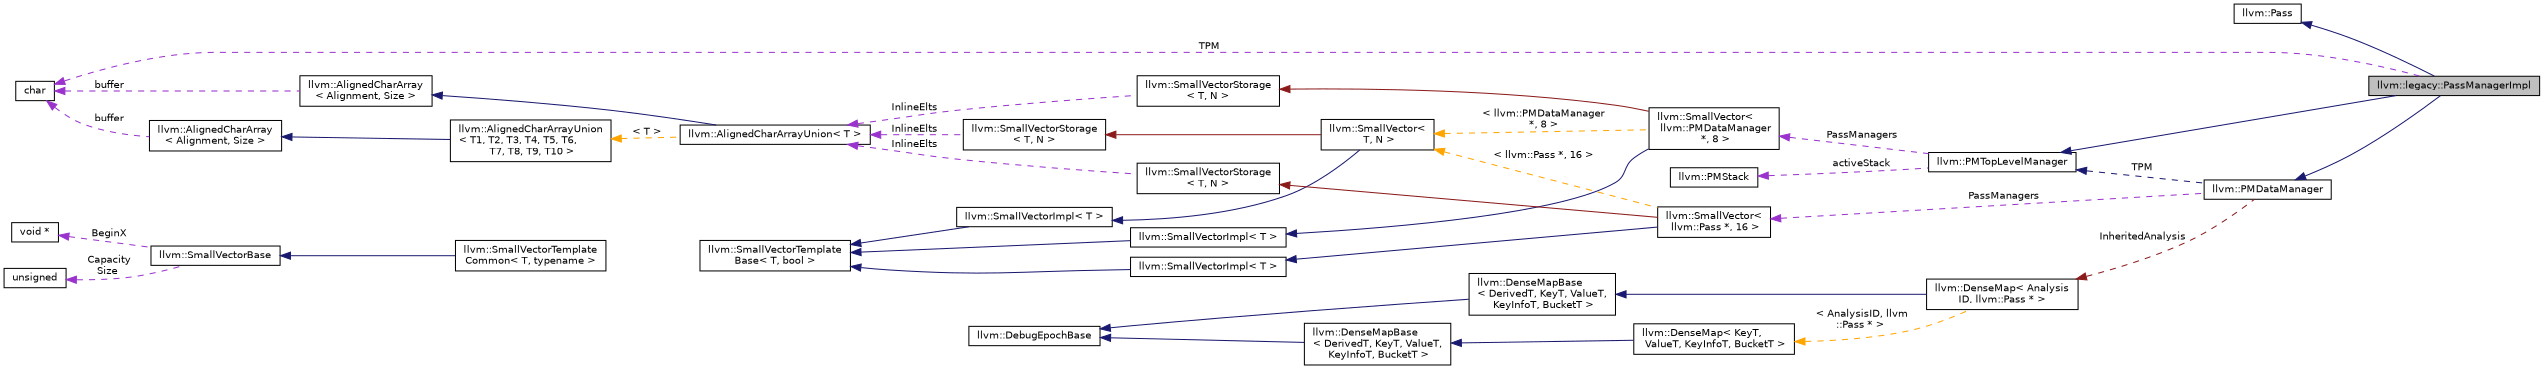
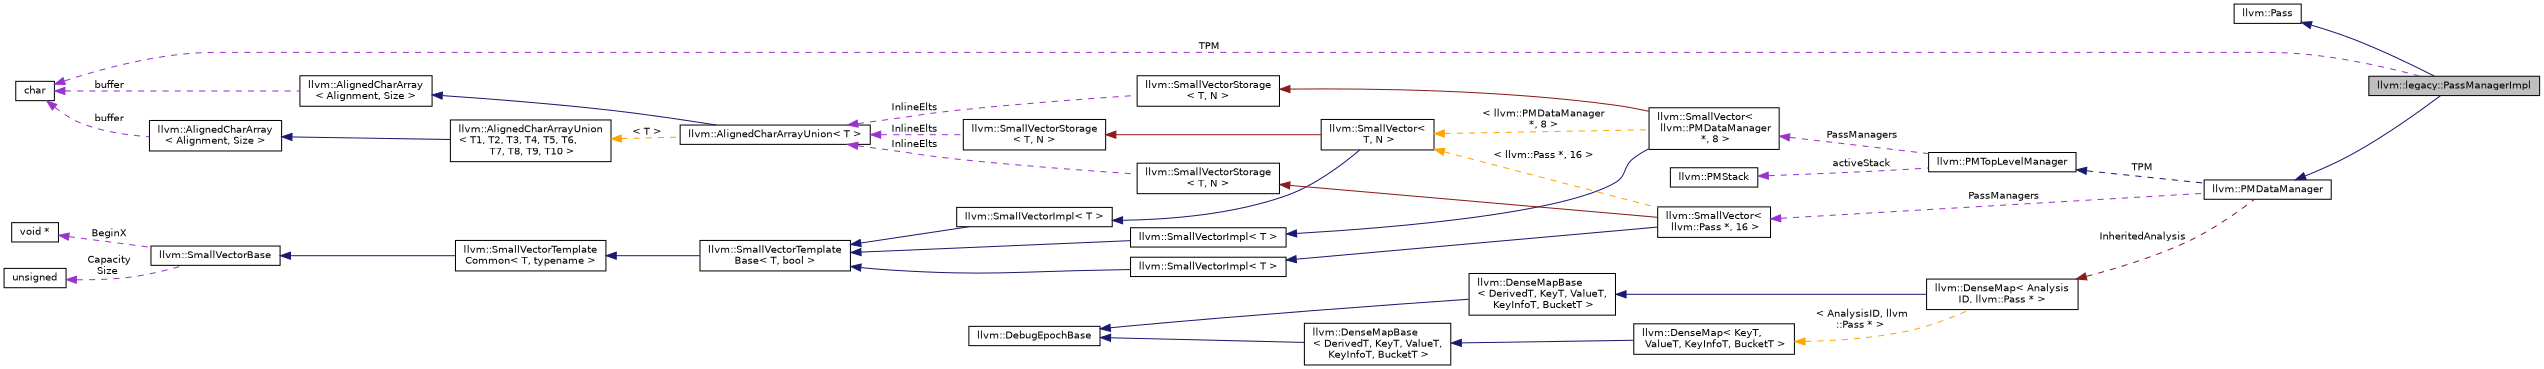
(2234, 123) -> none
none -> (658, 256)
